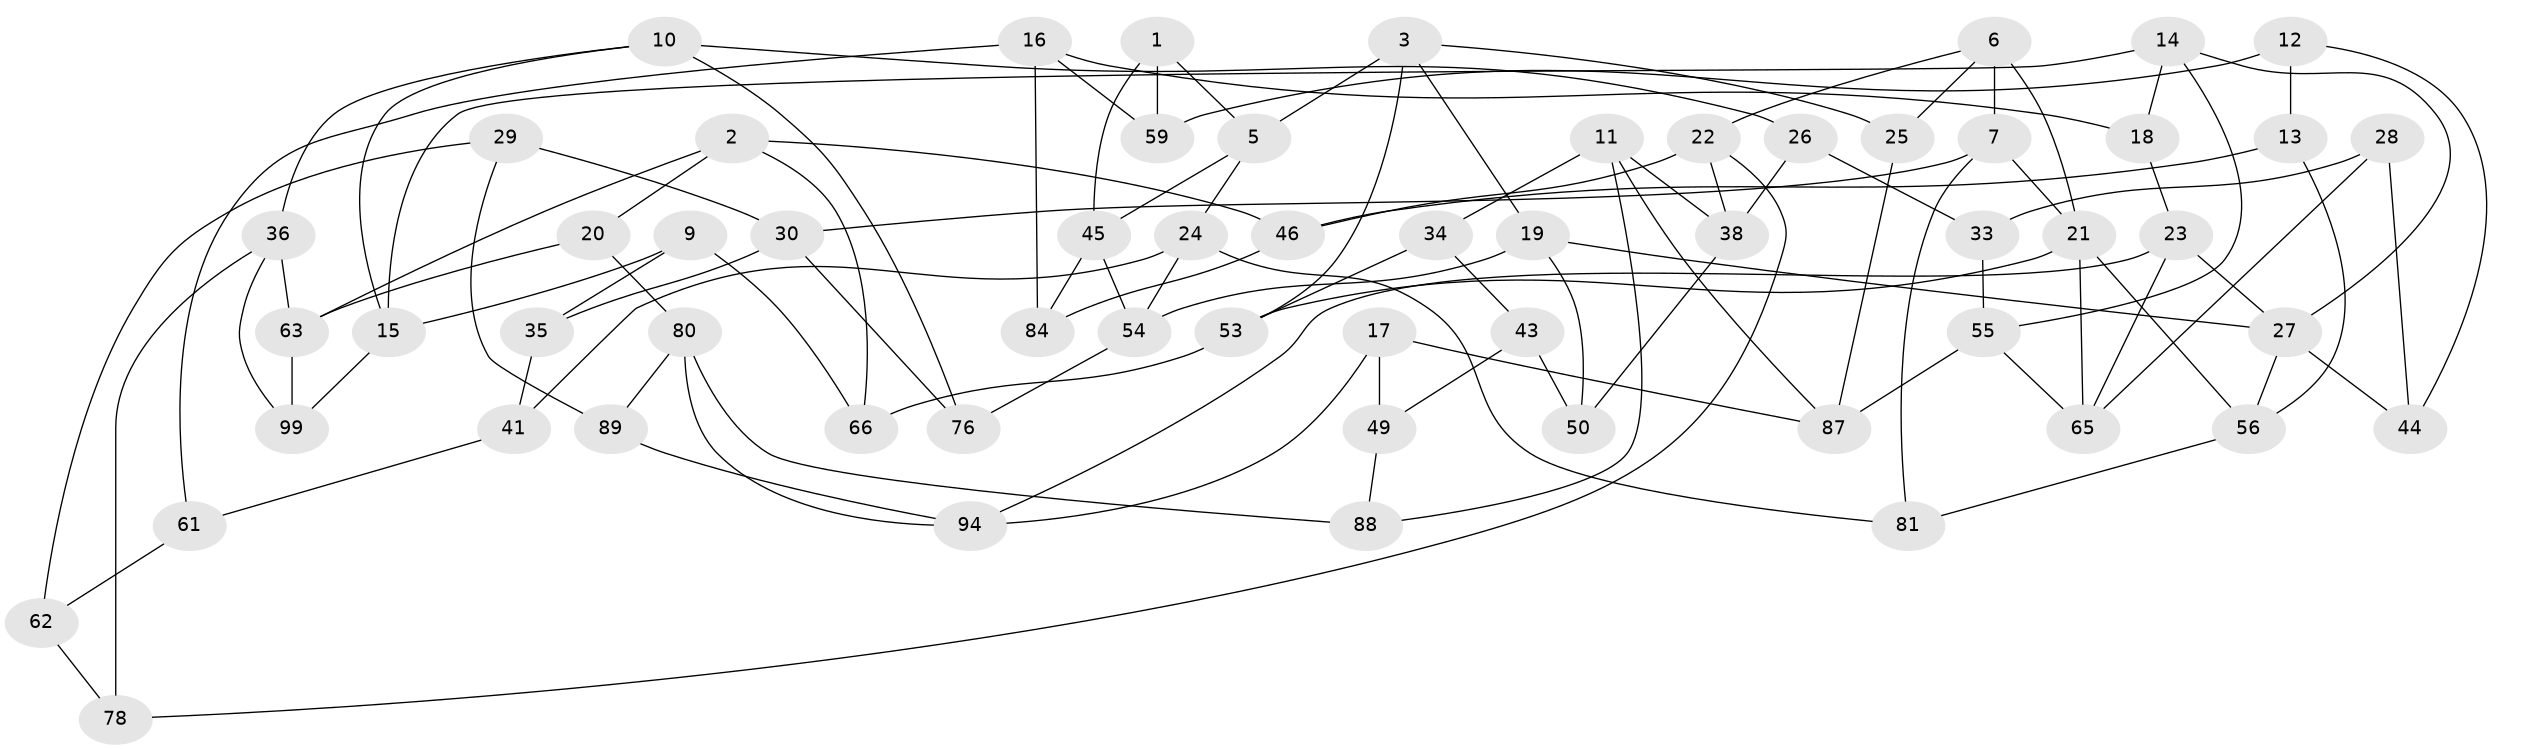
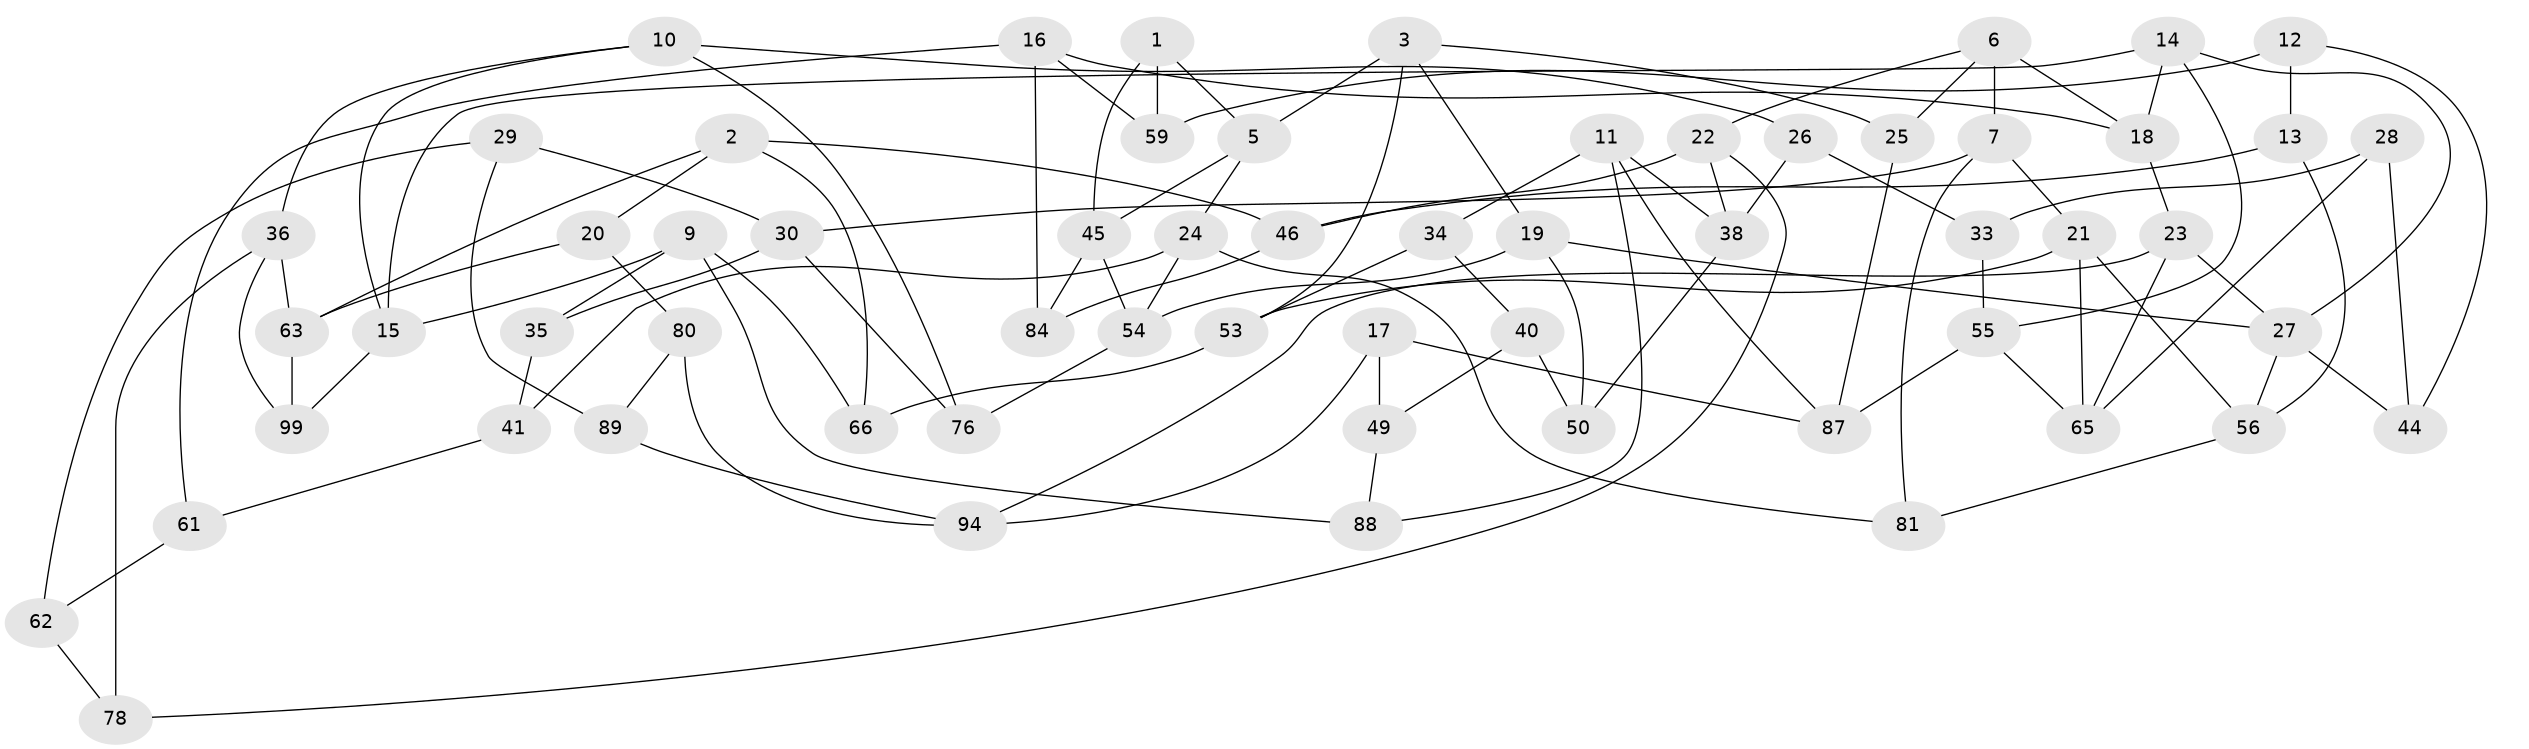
(2051, 134) -> (2074, 93)
(1528, 332) -> (1528, 332)
(986, 491) -> (957, 484)
